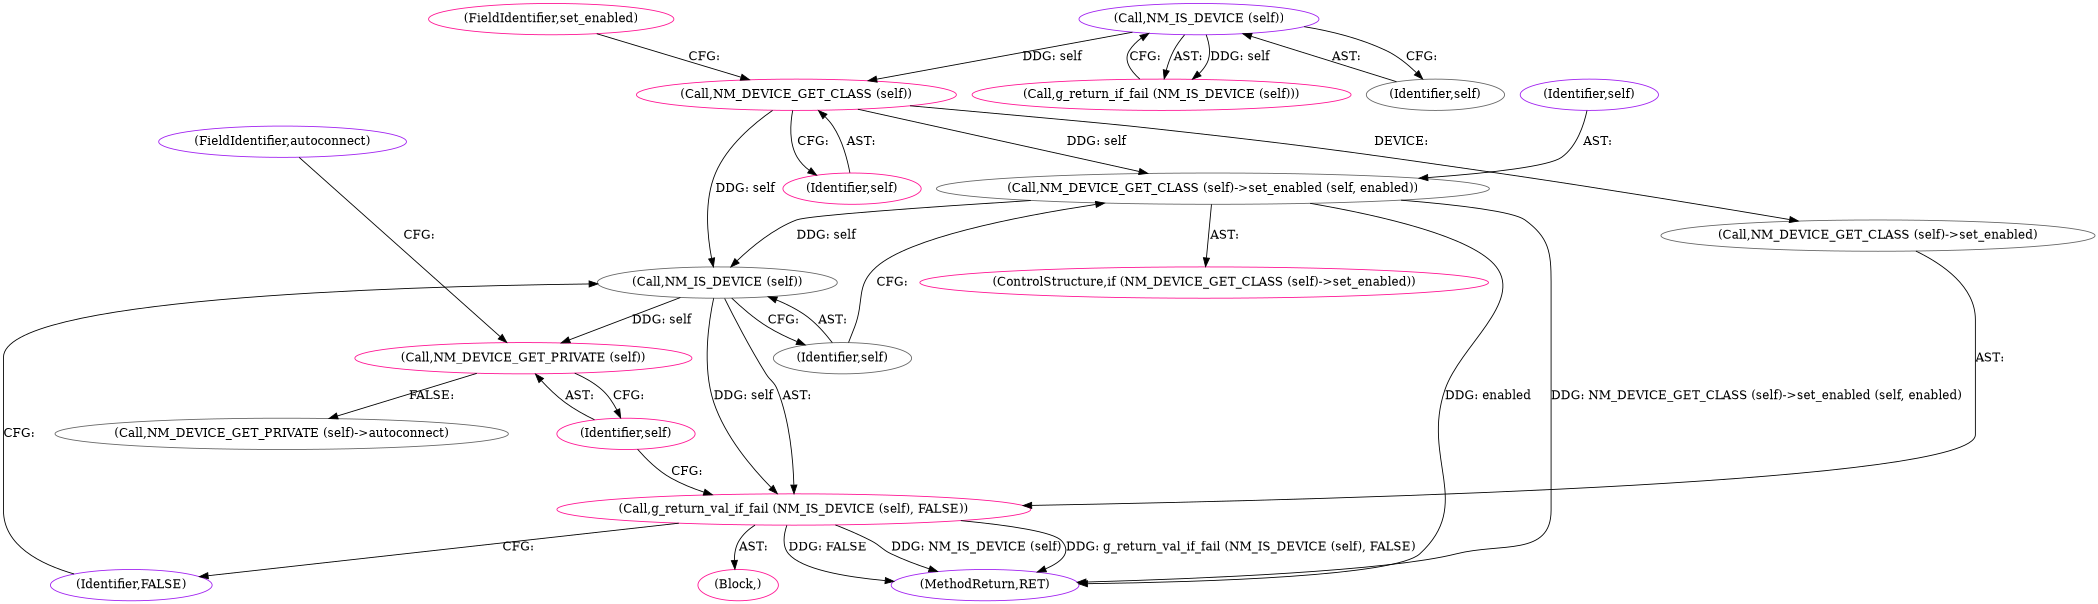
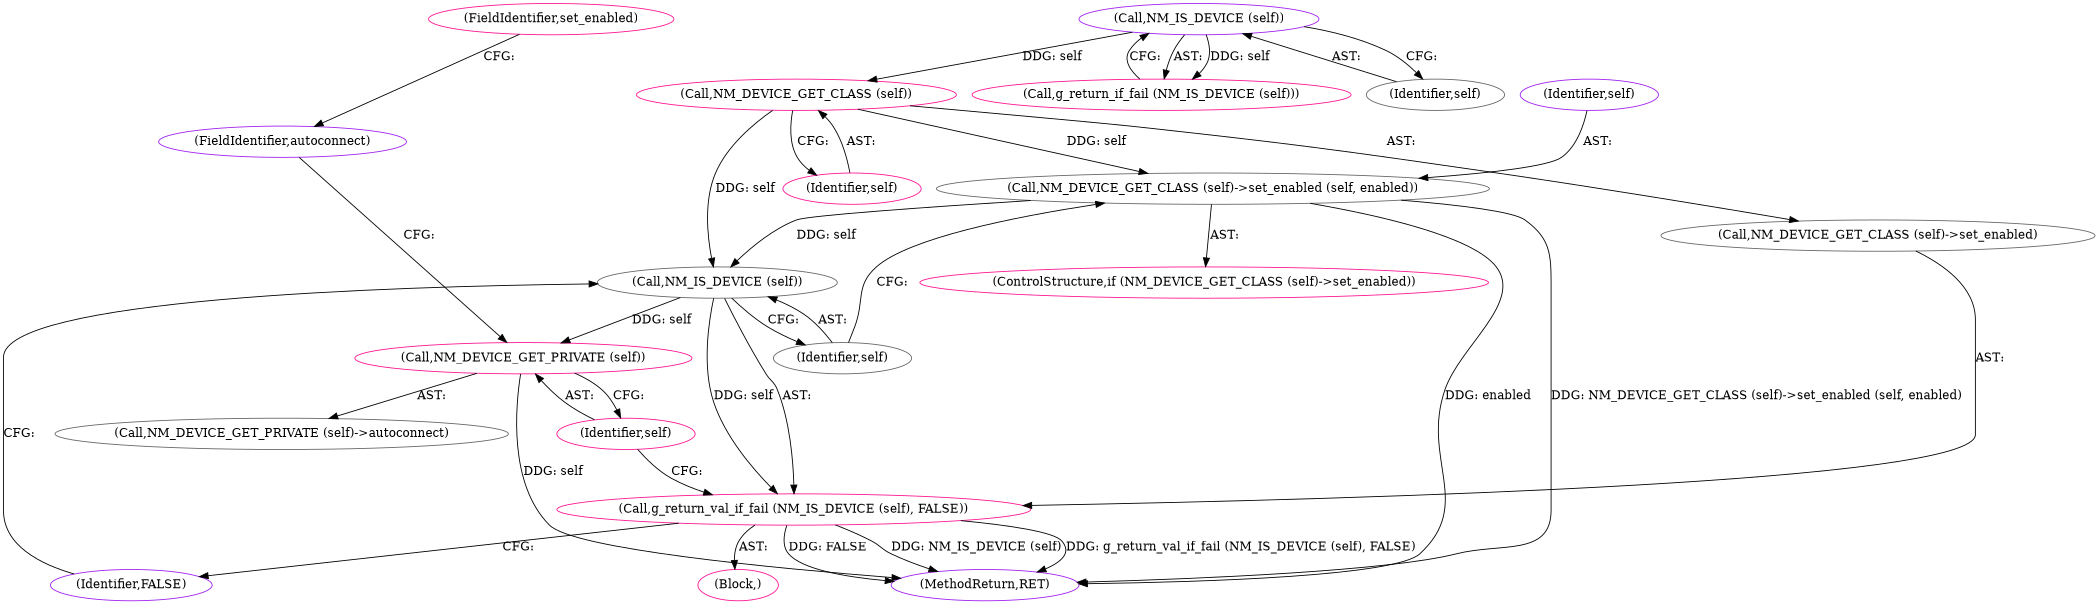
(669, 55) -> (421, 79)
(1403, 142) -> (1403, 142)
(434, 396) -> (434, 396)
none -> (640, 550)
